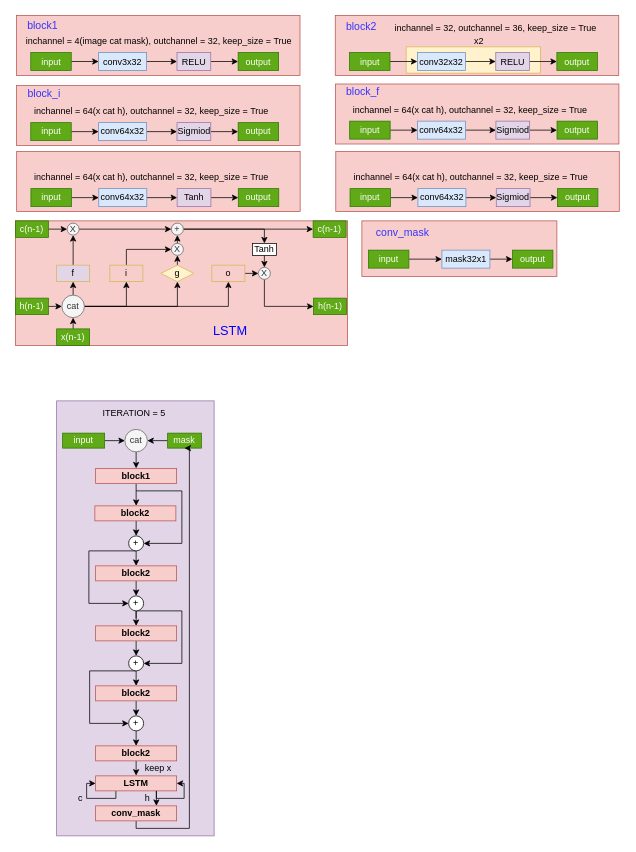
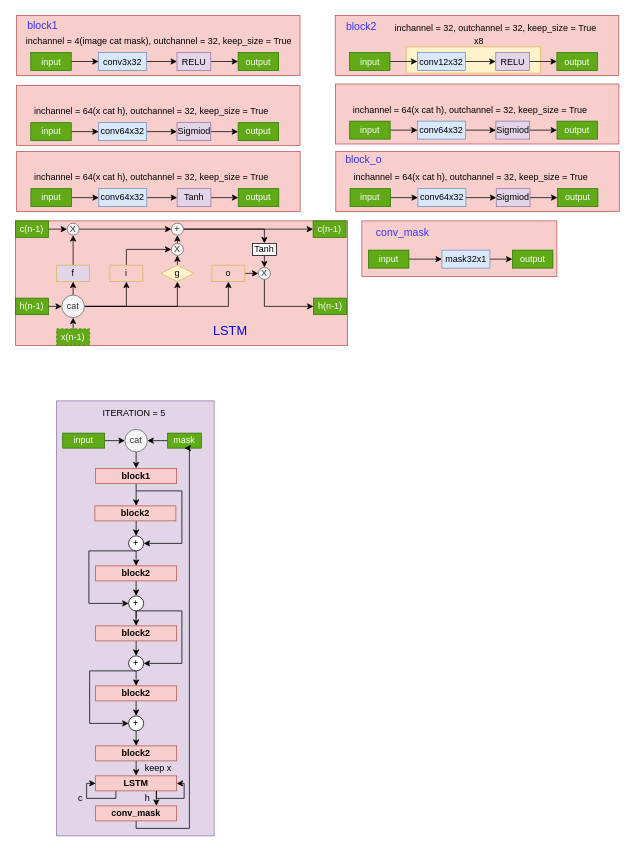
(496, 28) -> (496, 28)
(479, 41) -> (479, 41)
(441, 62) -> (441, 62)
(363, 92) -> none
(44, 93) -> none
none -> (363, 159)
(73, 337) -> (73, 337)
